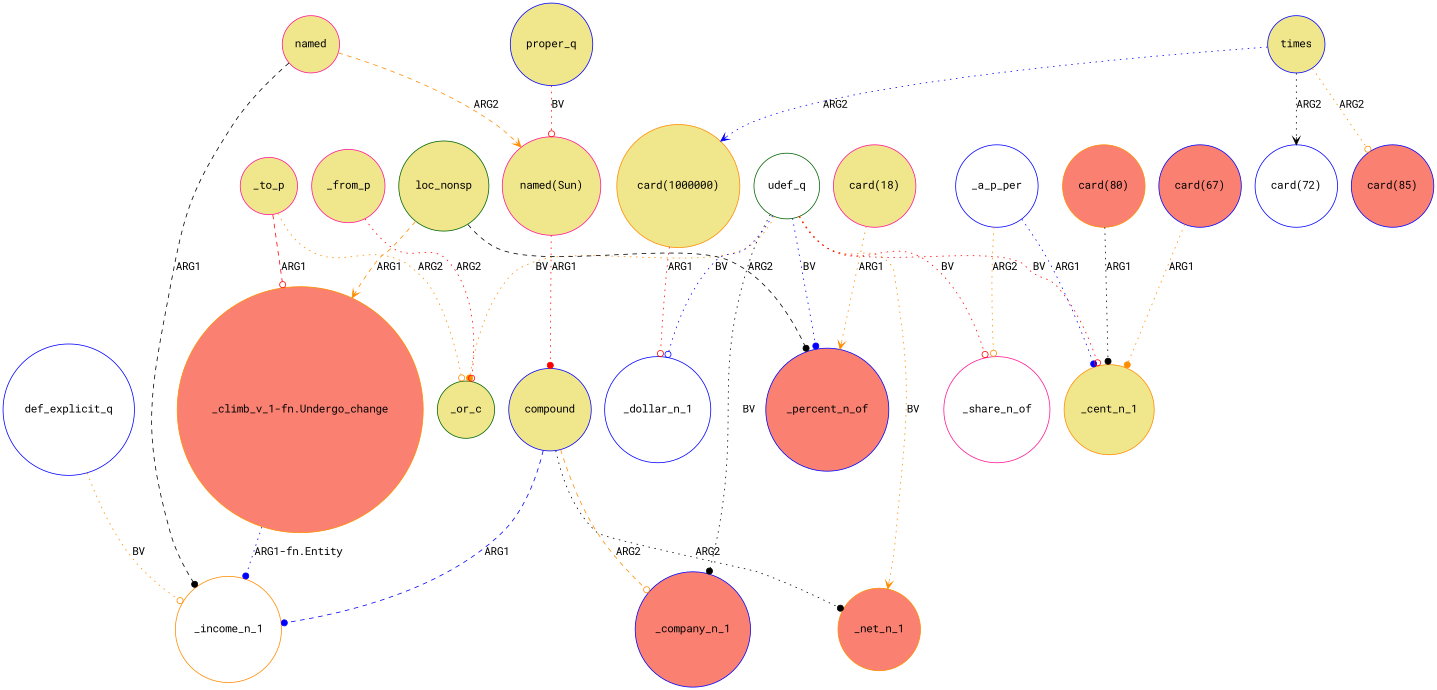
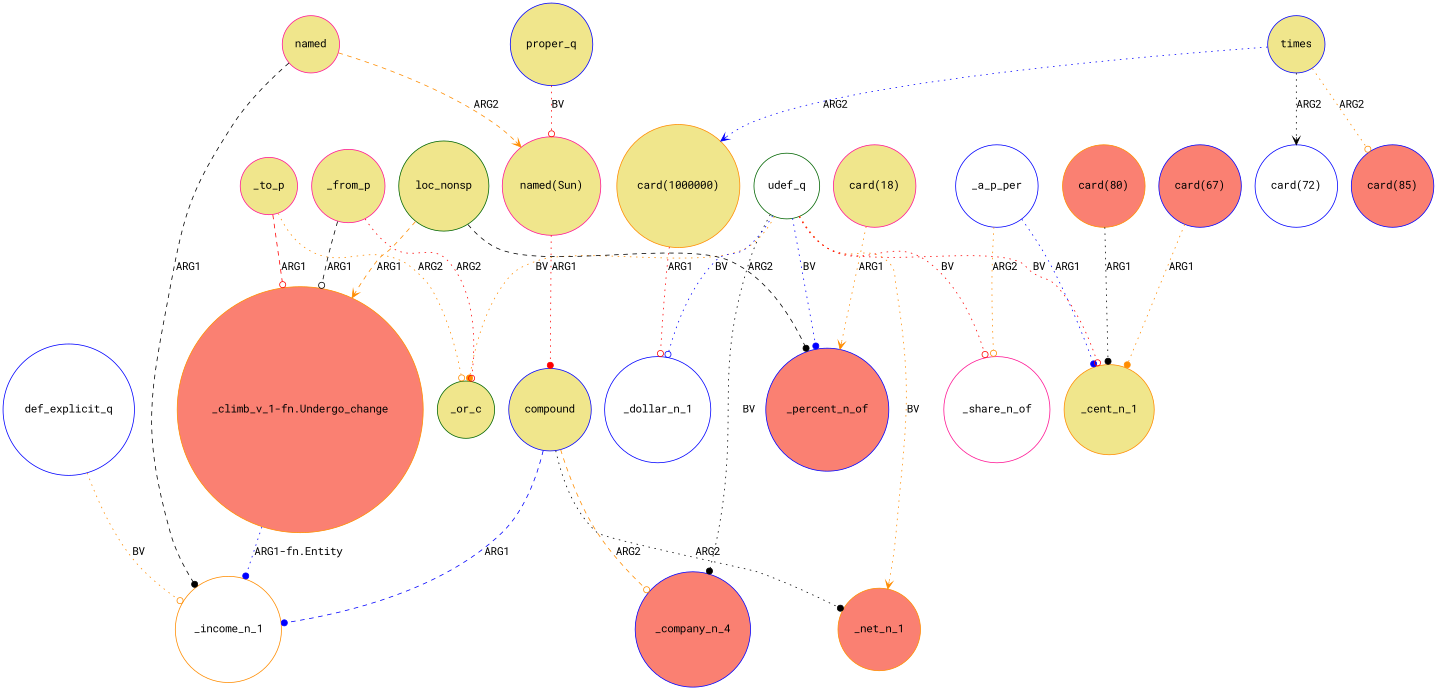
none -> (329, 252)
(693, 629) -> (693, 629)
